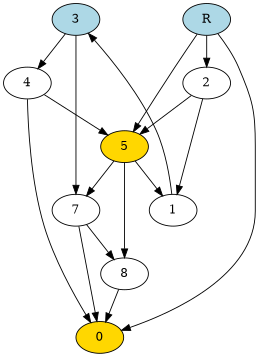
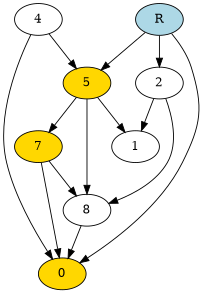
(76, 19) -> none
(169, 112) -> (168, 162)
(76, 210) -> (38, 147)
